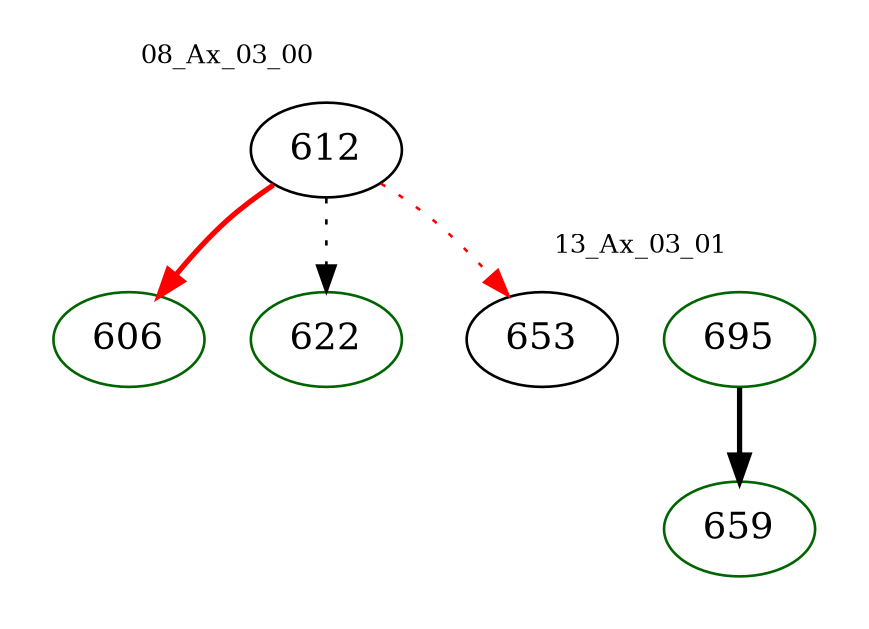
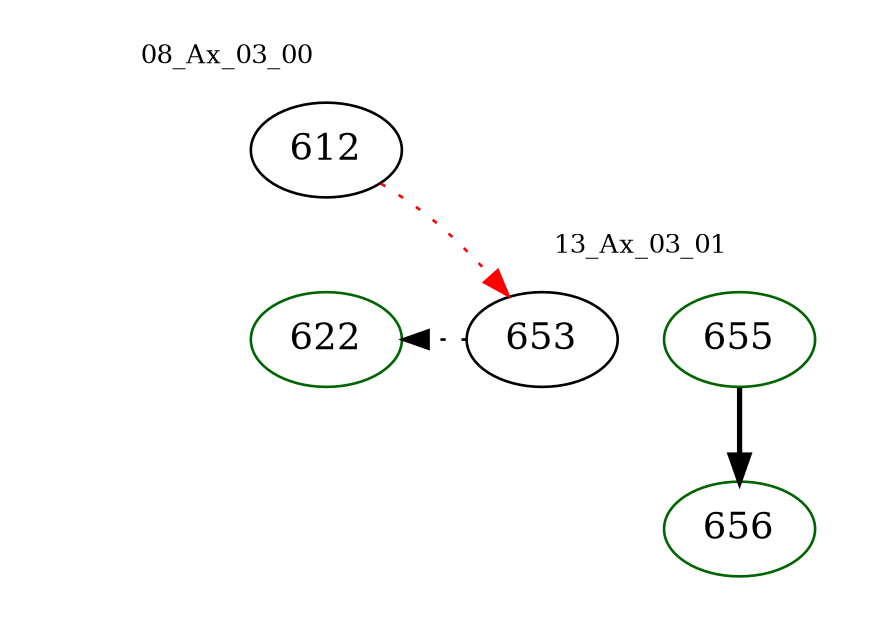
(326, 232) -> (448, 340)
(129, 340) -> none
(740, 340) -> (740, 340)
(740, 529) -> (740, 529)
